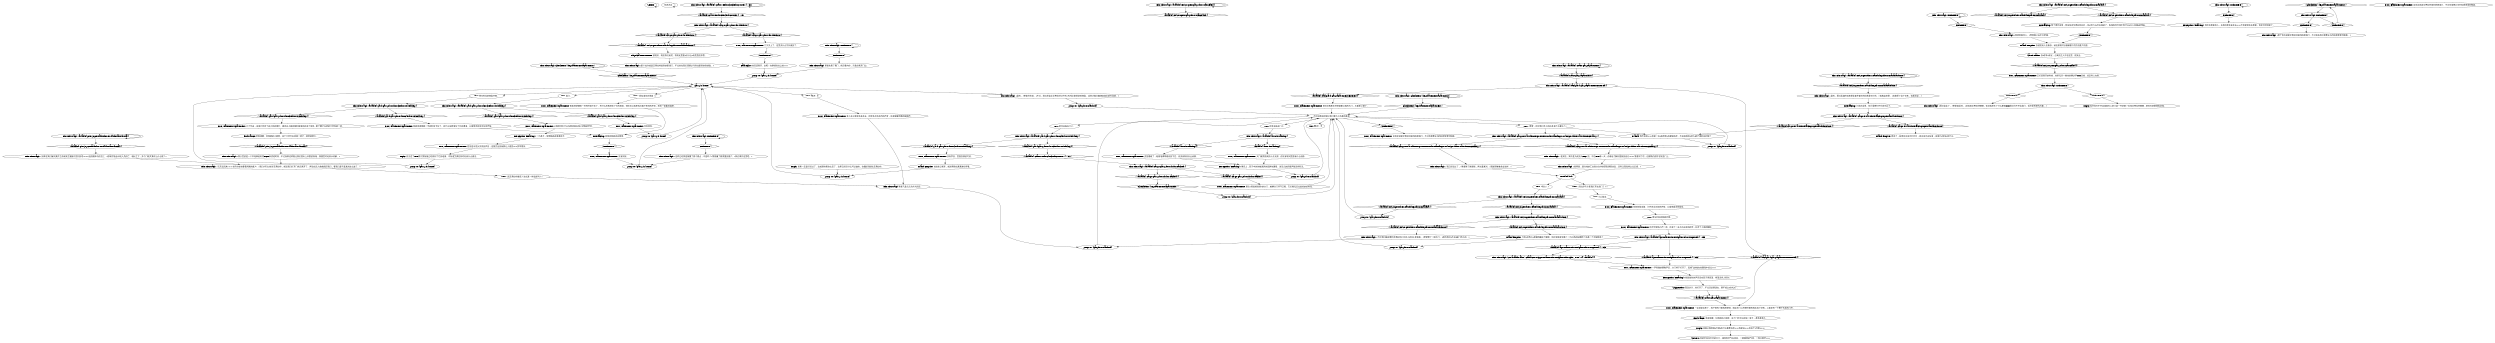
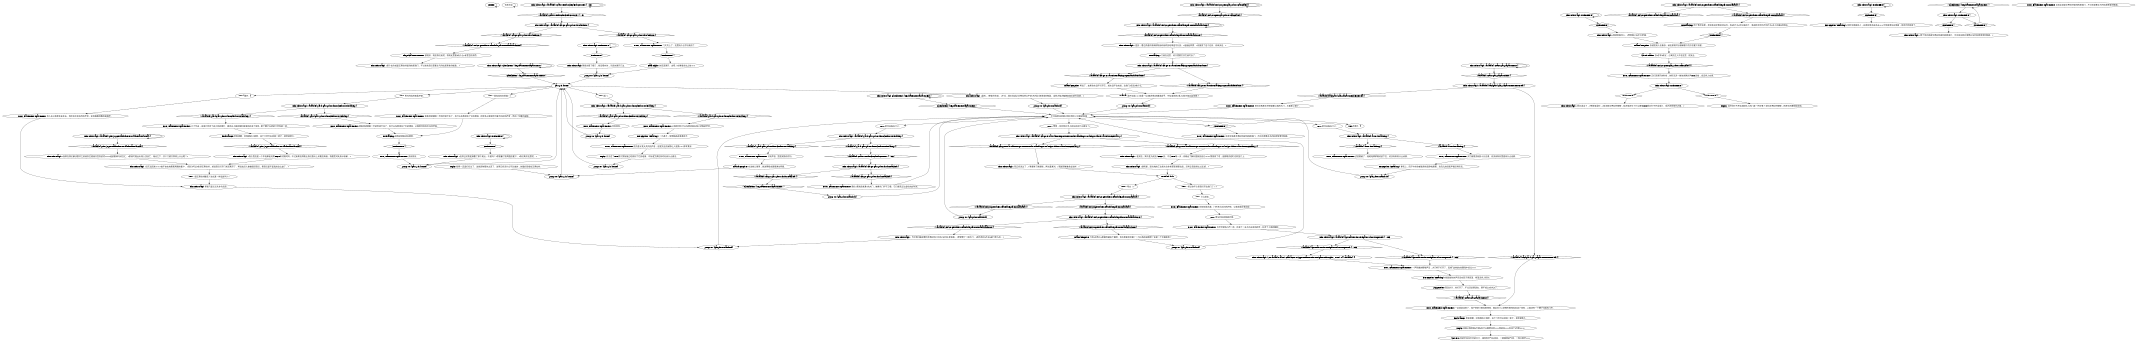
(1605, 131) -> (1131, 91)
(1209, 162) -> none
